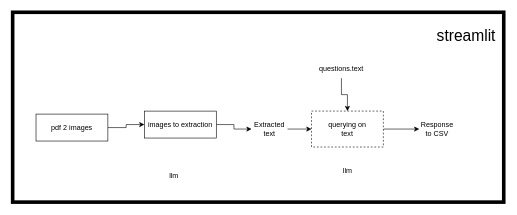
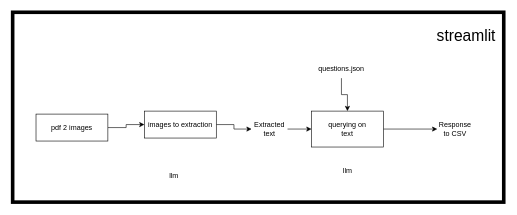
(342, 69) -> (342, 69)
(348, 129) -> (348, 129)
(438, 129) -> (456, 129)
